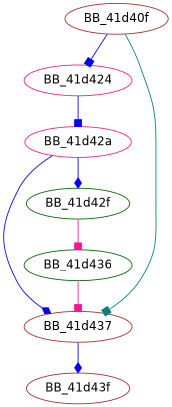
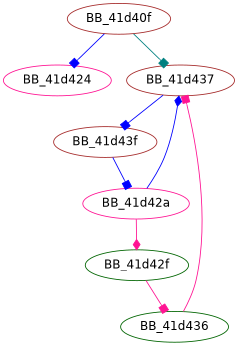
(78, 107) -> (119, 169)
(78, 168) -> (136, 229)
(78, 353) -> (146, 109)
